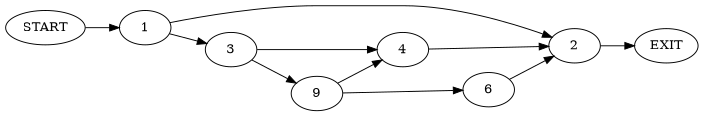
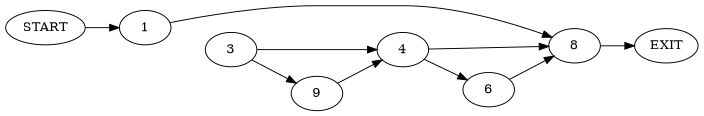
(184, 37) -> none
(575, 46) -> (575, 46)
(398, 92) -> (441, 68)
